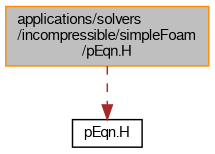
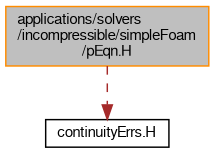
(107, 133) -> (107, 133)
